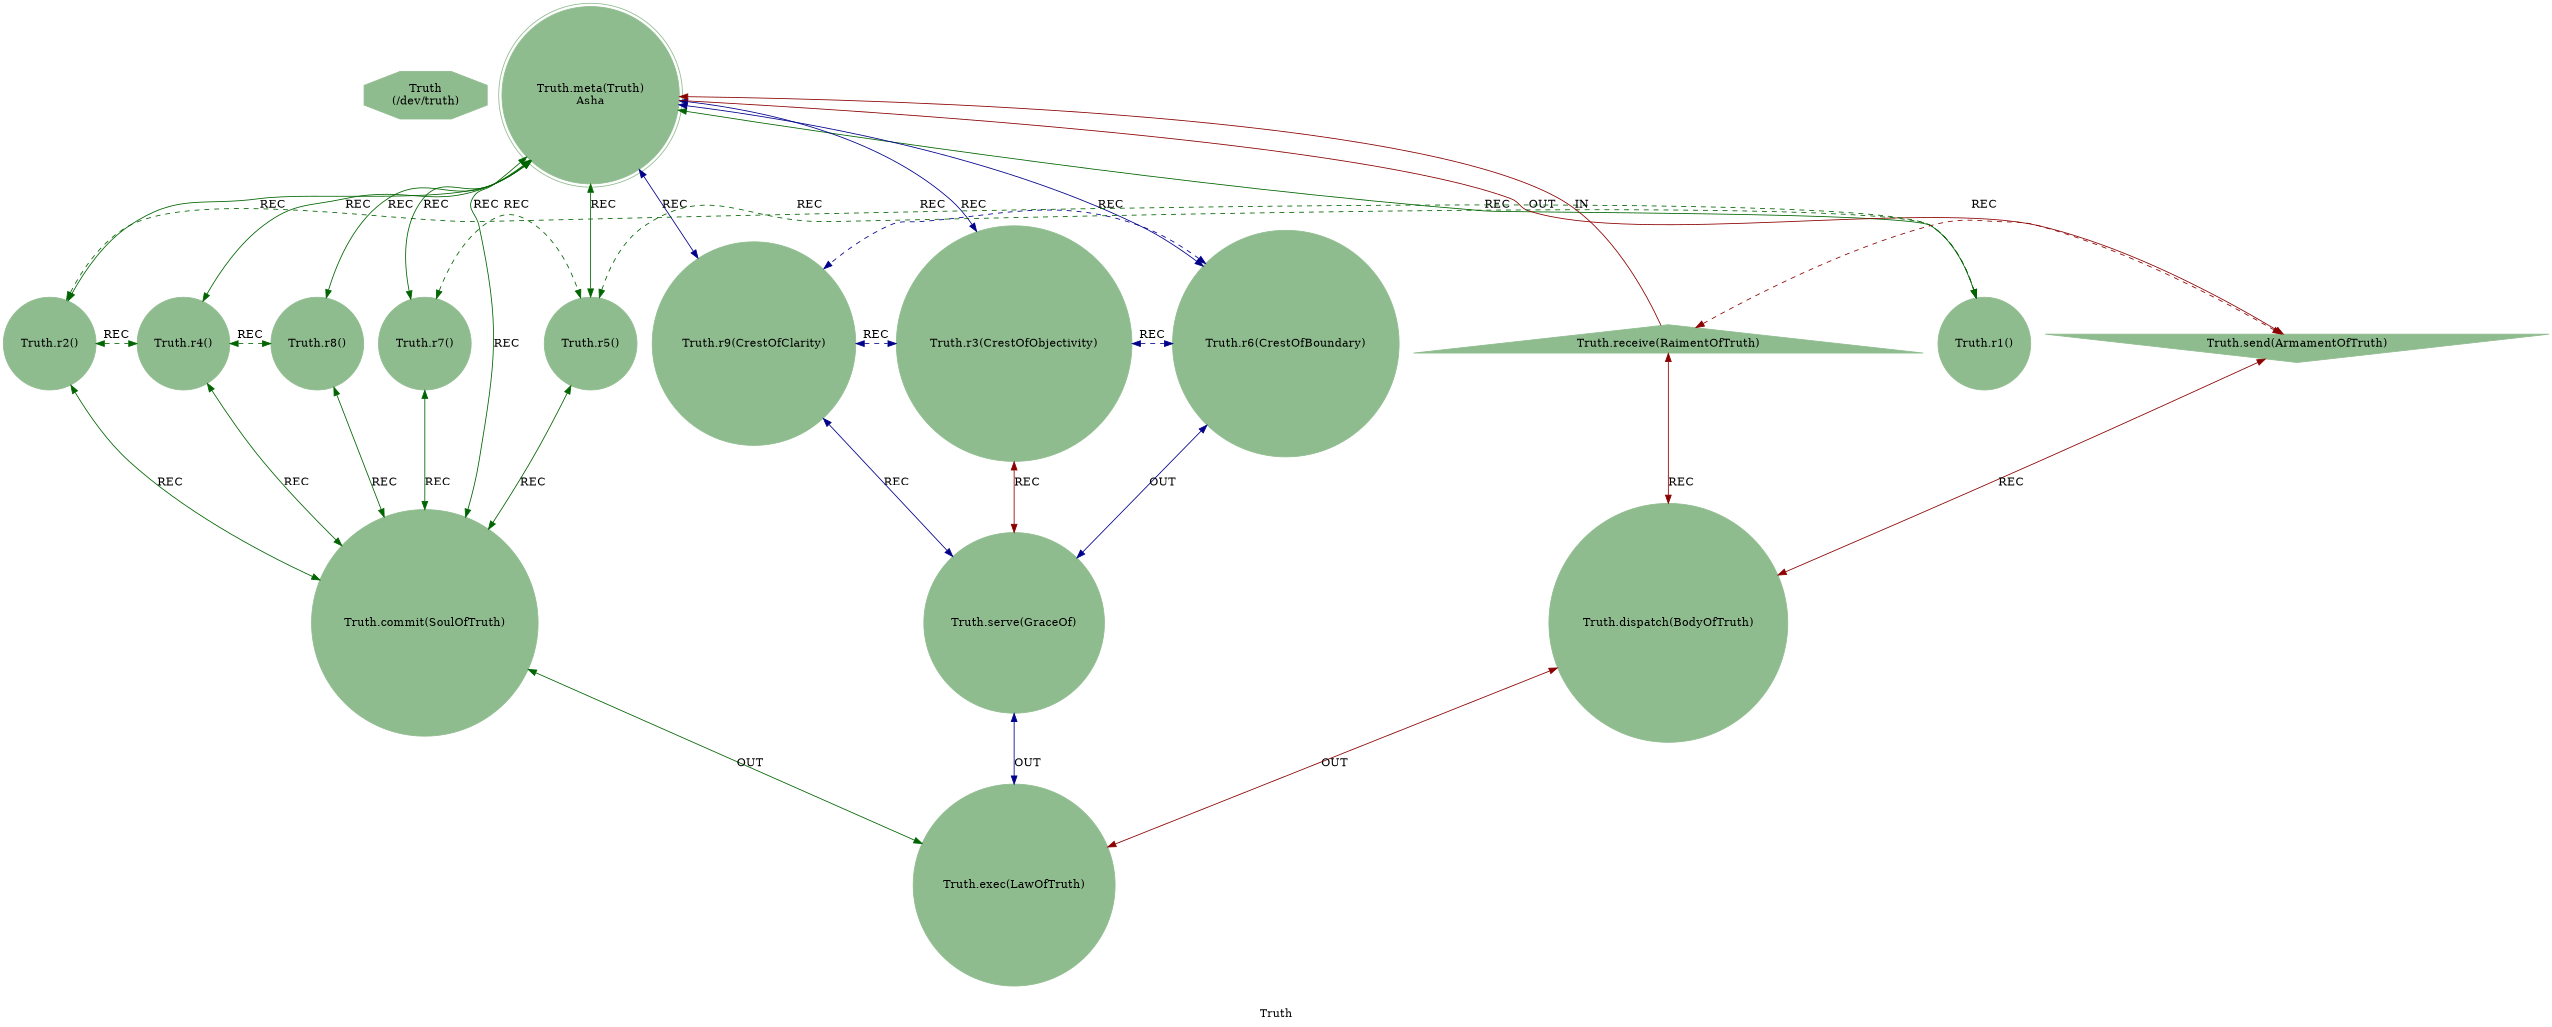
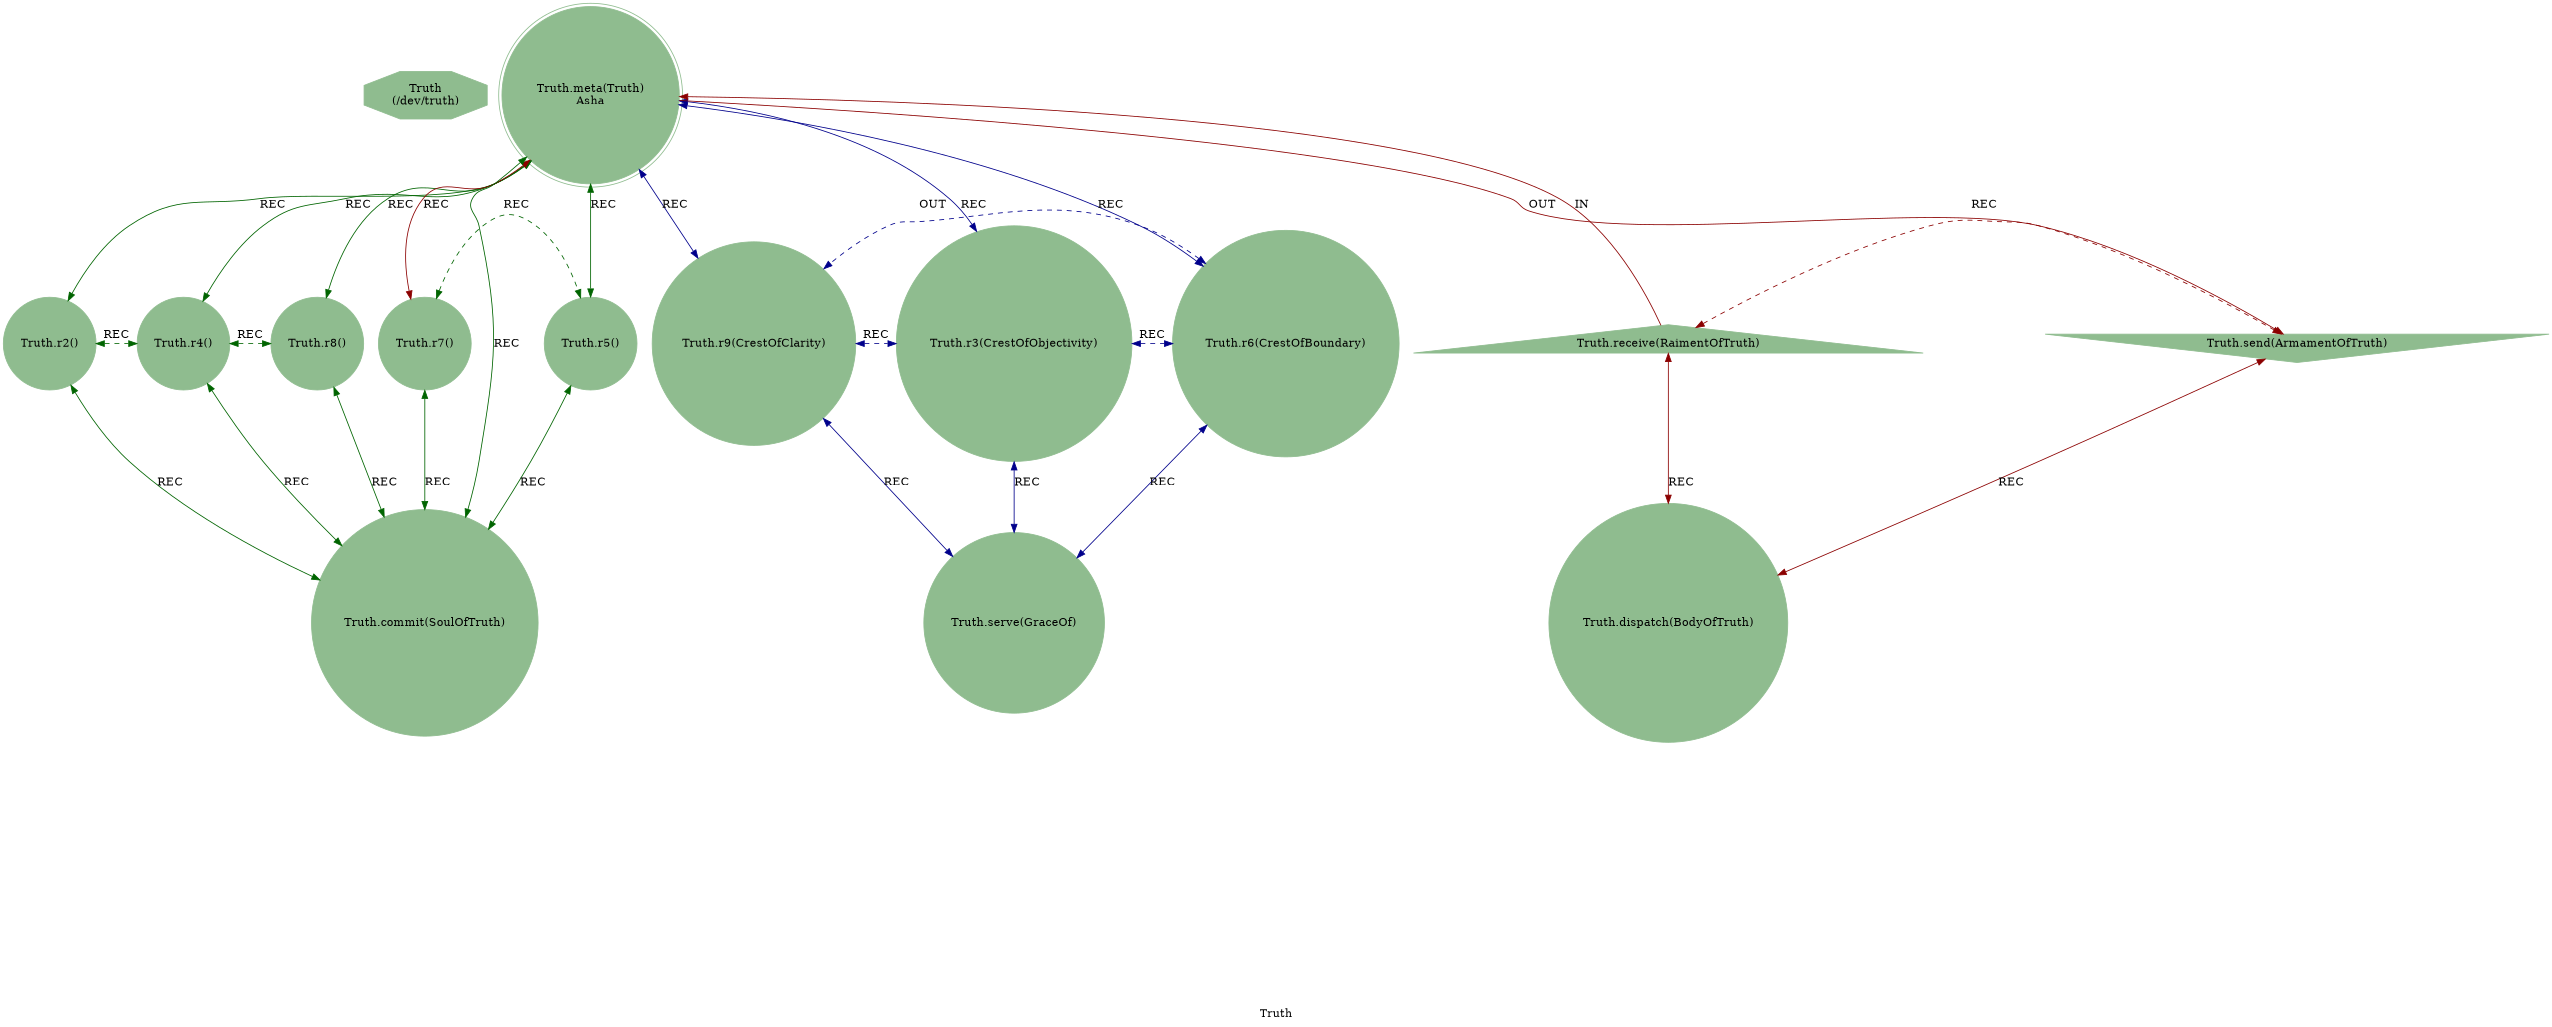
(421, 201) -> (421, 201)
(933, 205) -> (933, 205)
(1984, 344) -> none
(1163, 482) -> (1163, 482)
(1014, 497) -> (1014, 497)
(1014, 885) -> none
